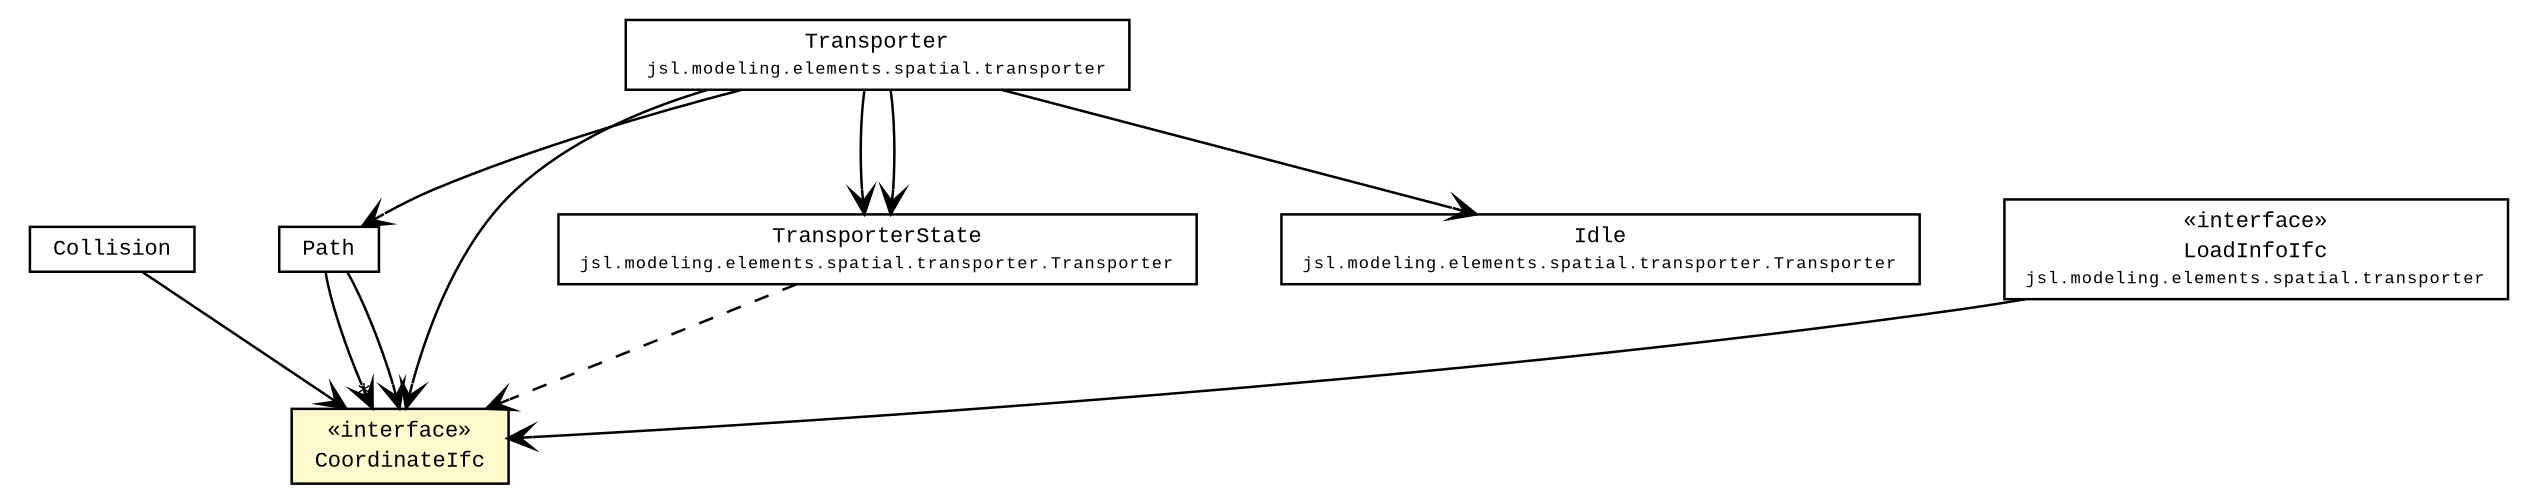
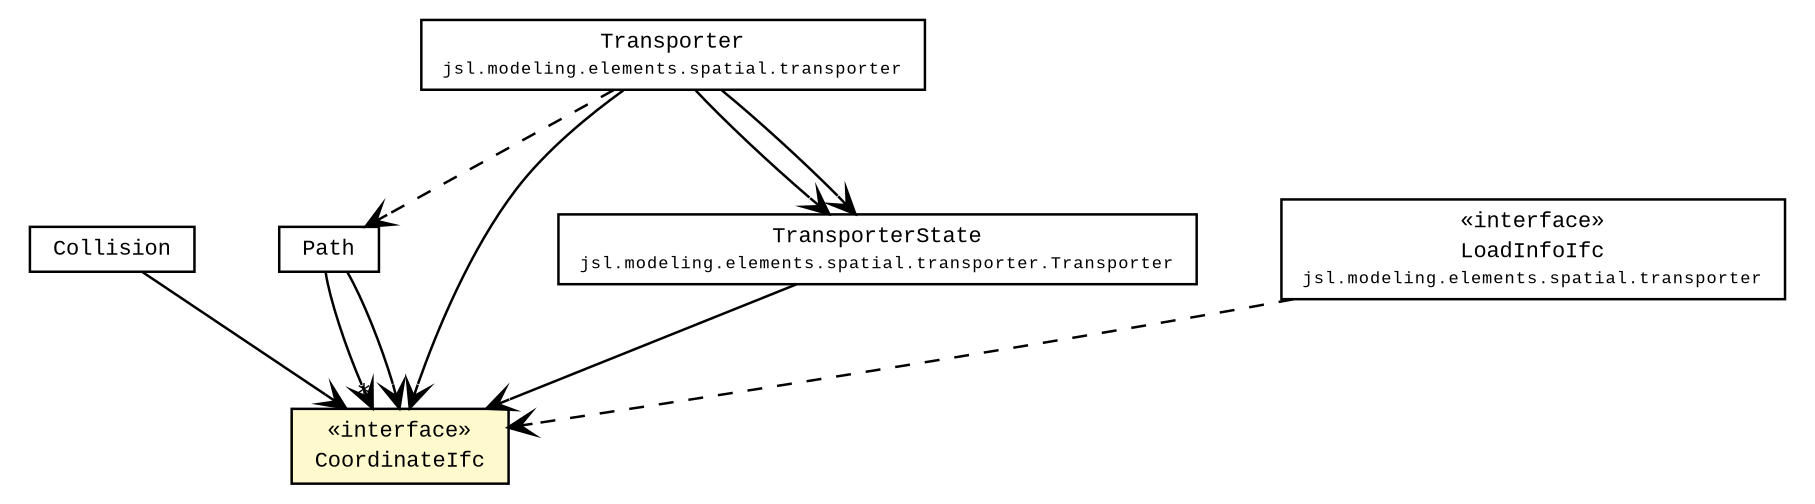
(542, 149) -> (501, 152)
(1601, 249) -> none
(653, 342) -> (653, 342)
(1280, 384) -> (914, 364)
